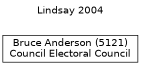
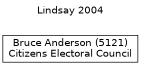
(70, 49) -> (70, 49)
